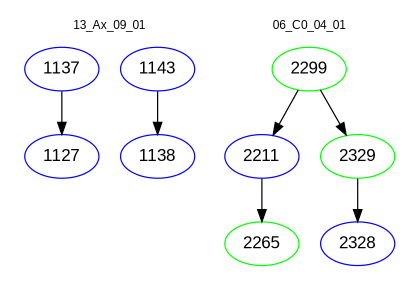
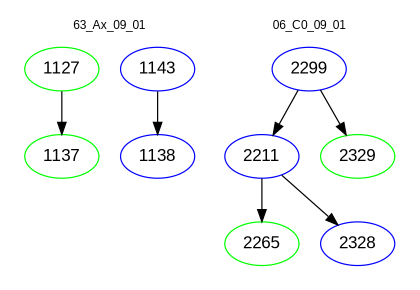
(110, 26) -> (110, 26)
(310, 26) -> (310, 26)
(62, 69) -> (62, 156)
(309, 69) -> (309, 69)
(62, 107) -> (62, 107)
(62, 156) -> (62, 69)
(358, 194) -> (305, 196)
